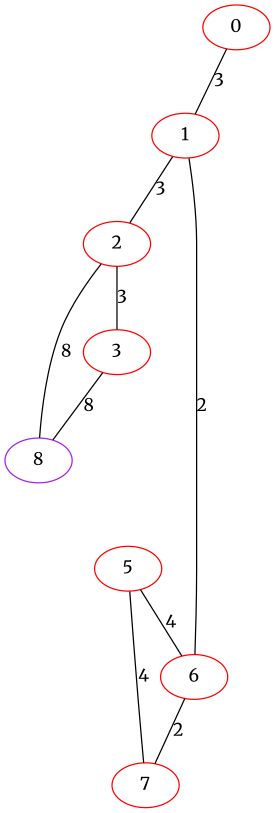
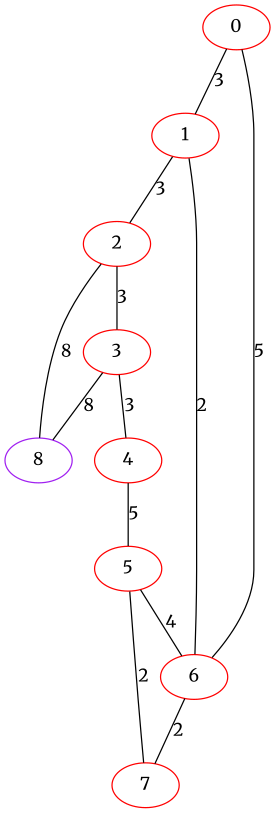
none -> (254, 359)
none -> (128, 460)
(144, 677) -> (144, 677)
